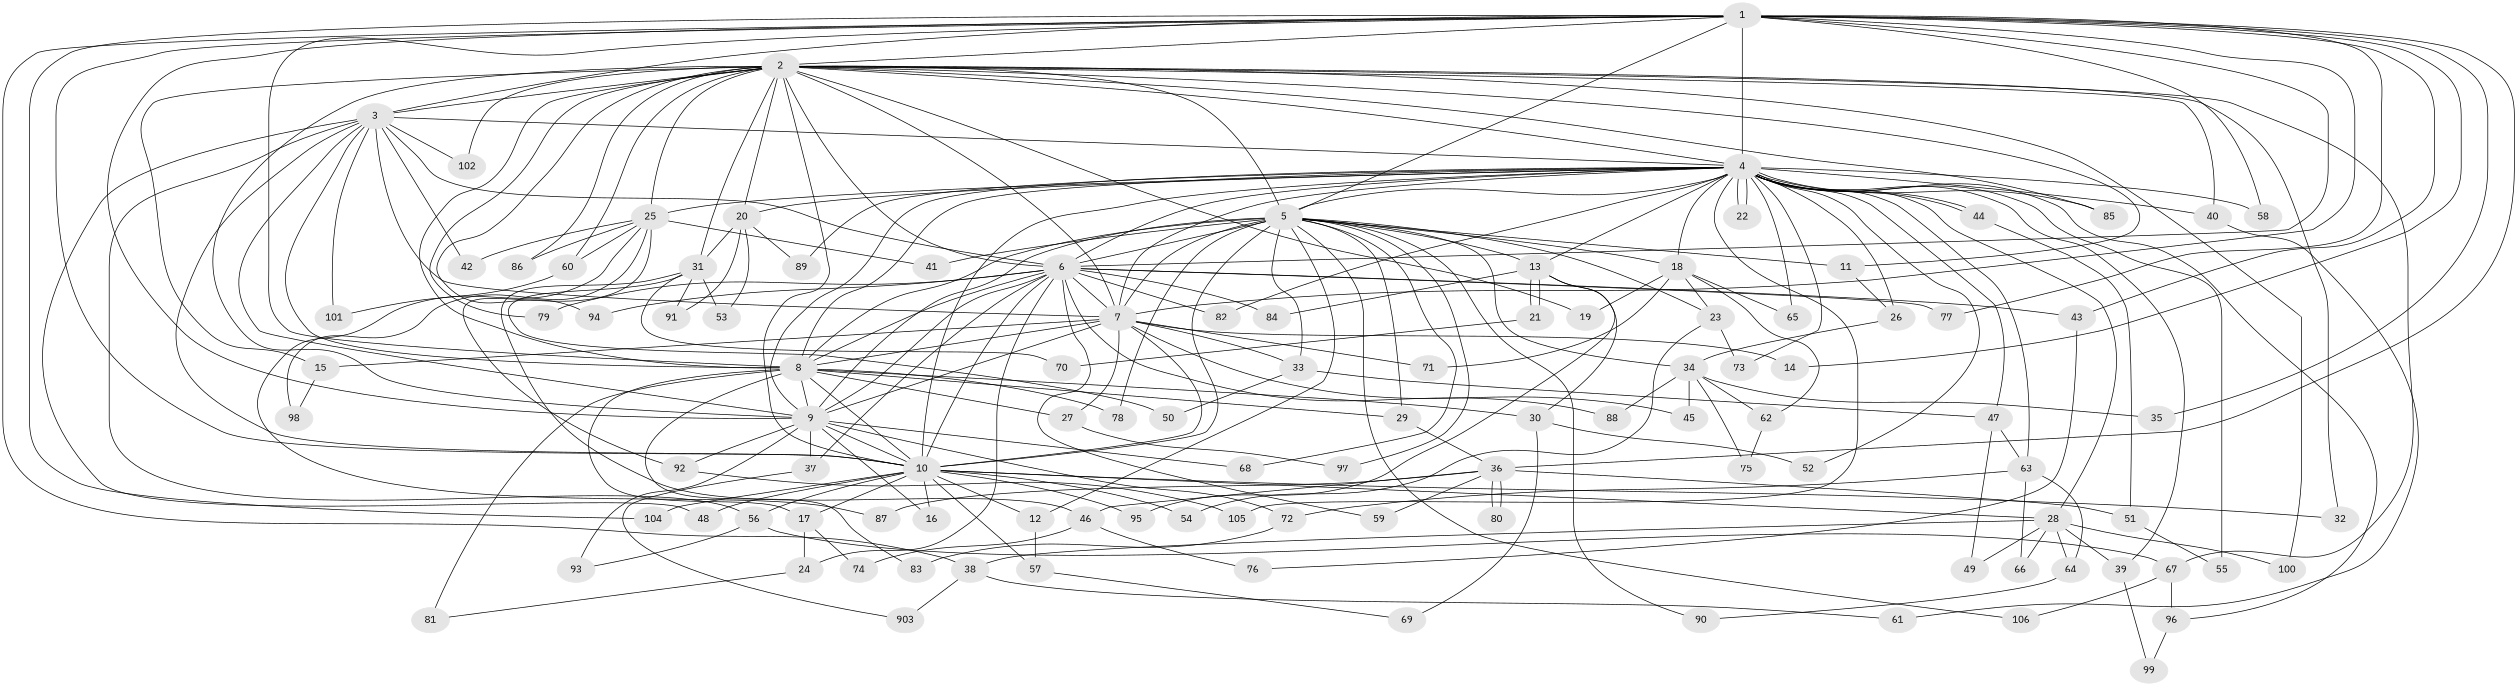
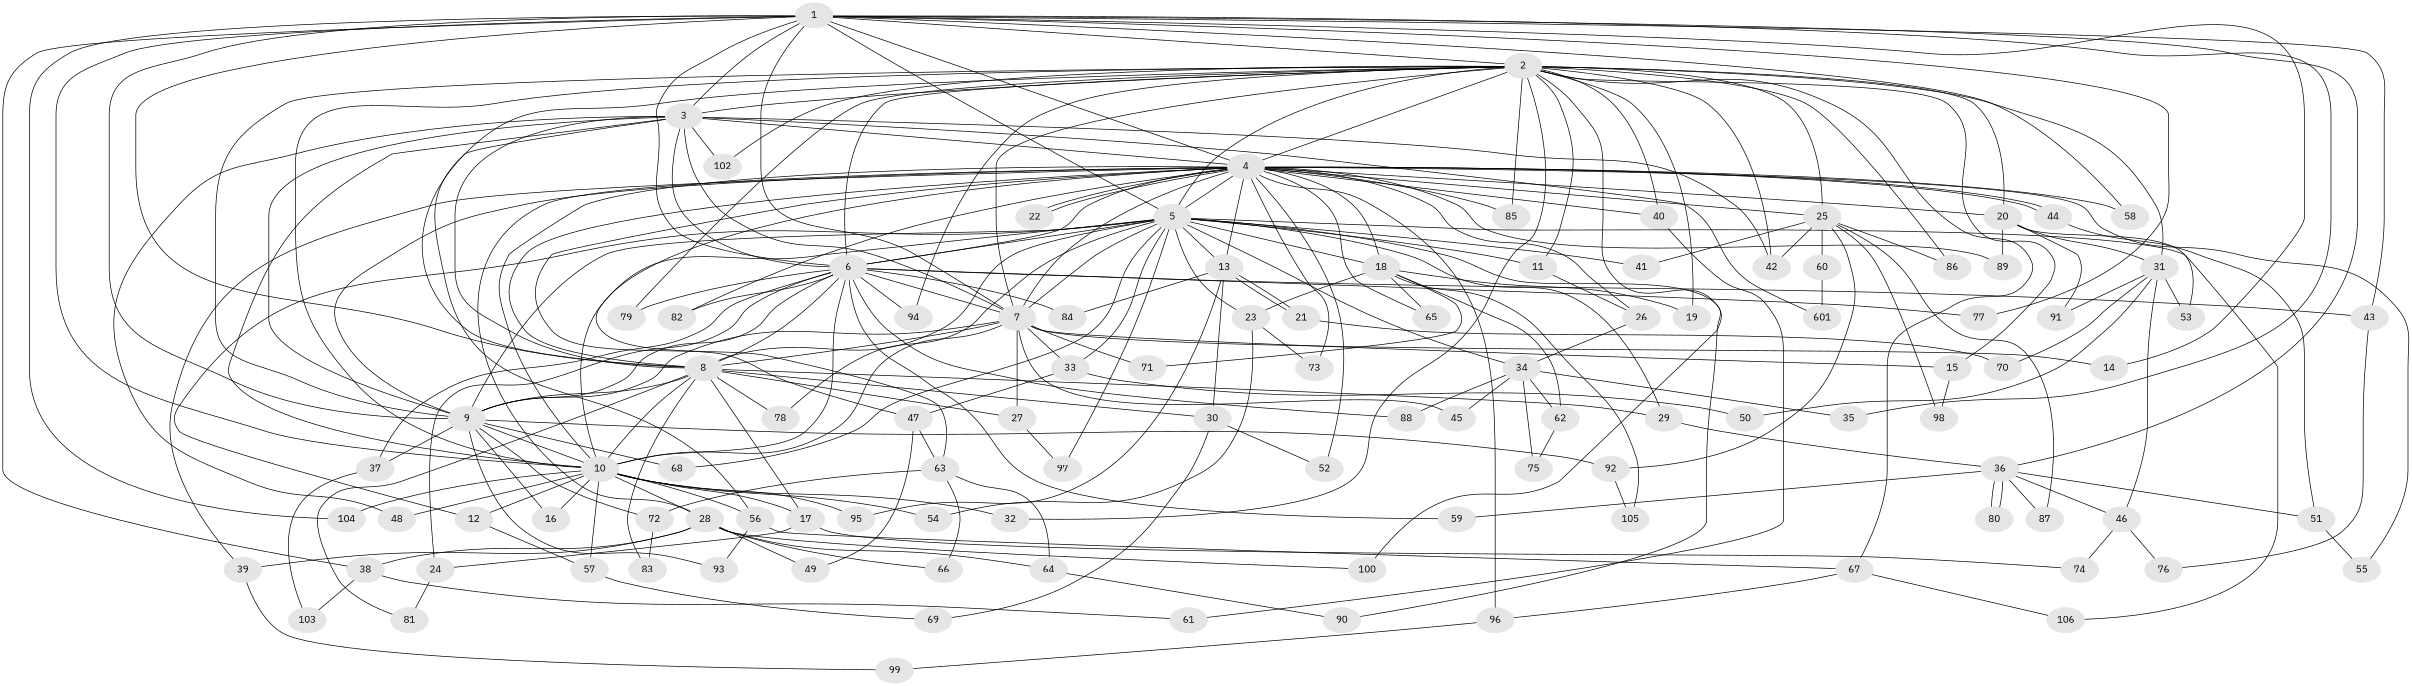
(642, 133) -> (1706, 103)
(334, 318) -> (1822, 318)
(1736, 498) -> (1551, 344)
(905, 620) -> (307, 620)
